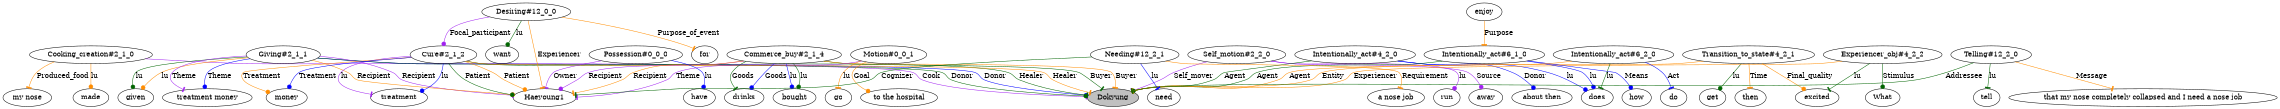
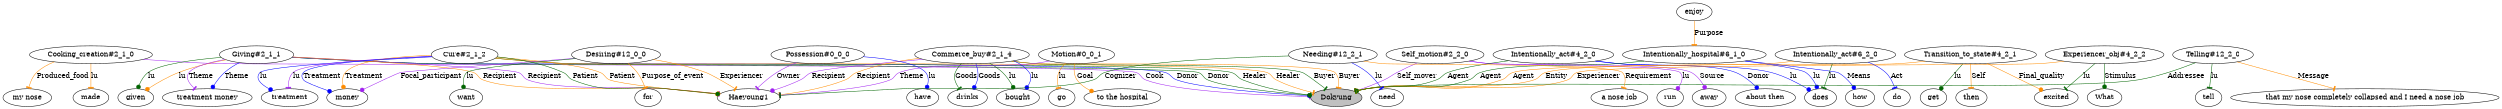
(462, 23) -> (430, 70)
(1484, 55) -> (1694, 55)
(91, 74) -> (91, 75)
(1759, 76) -> (1978, 76)
